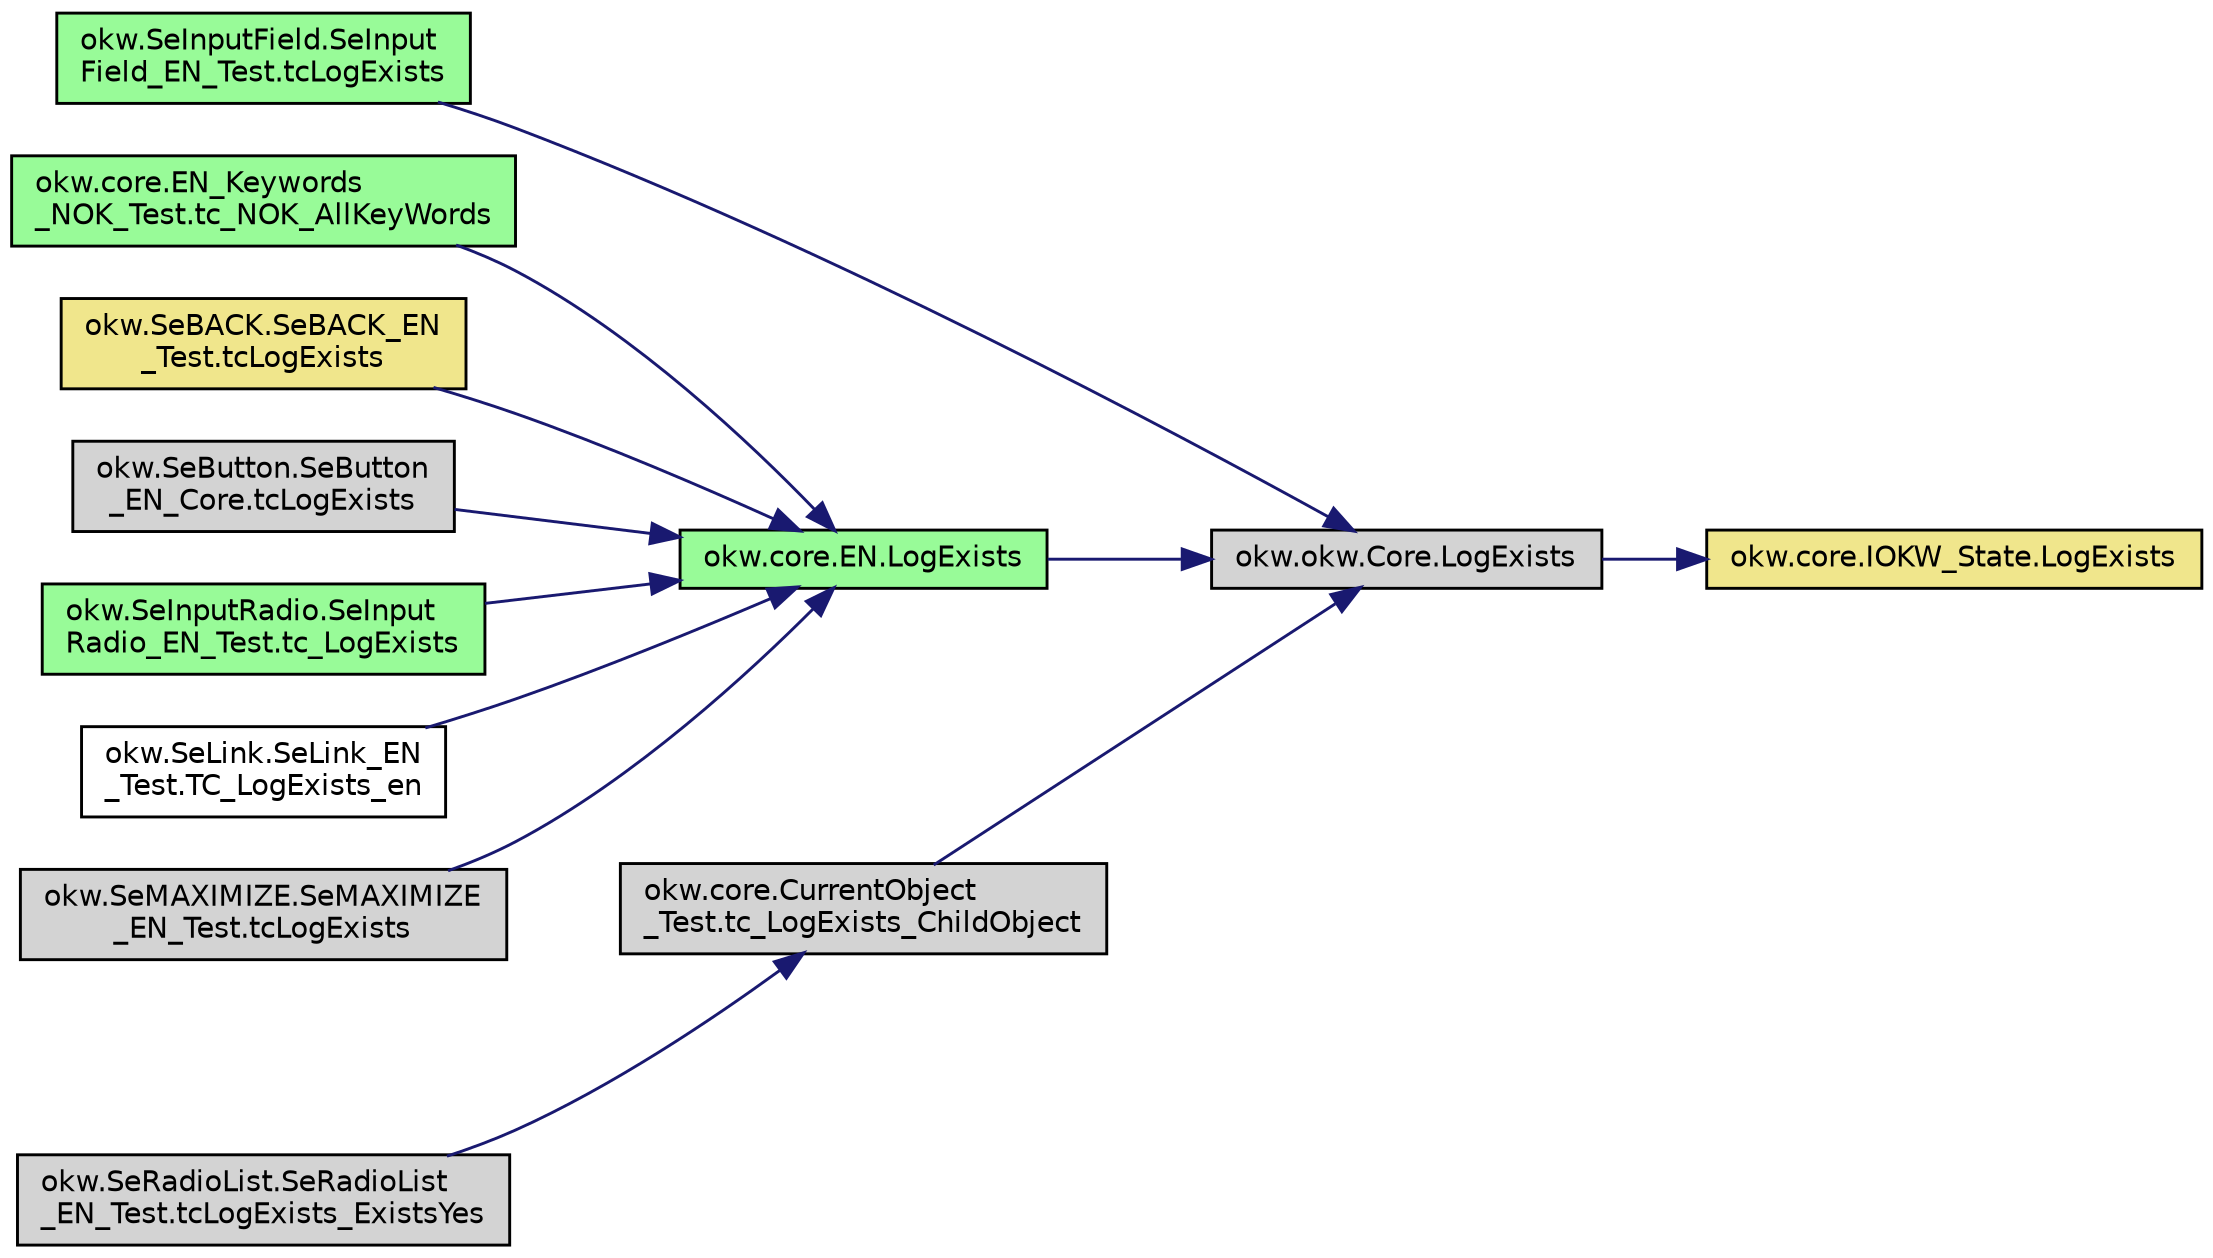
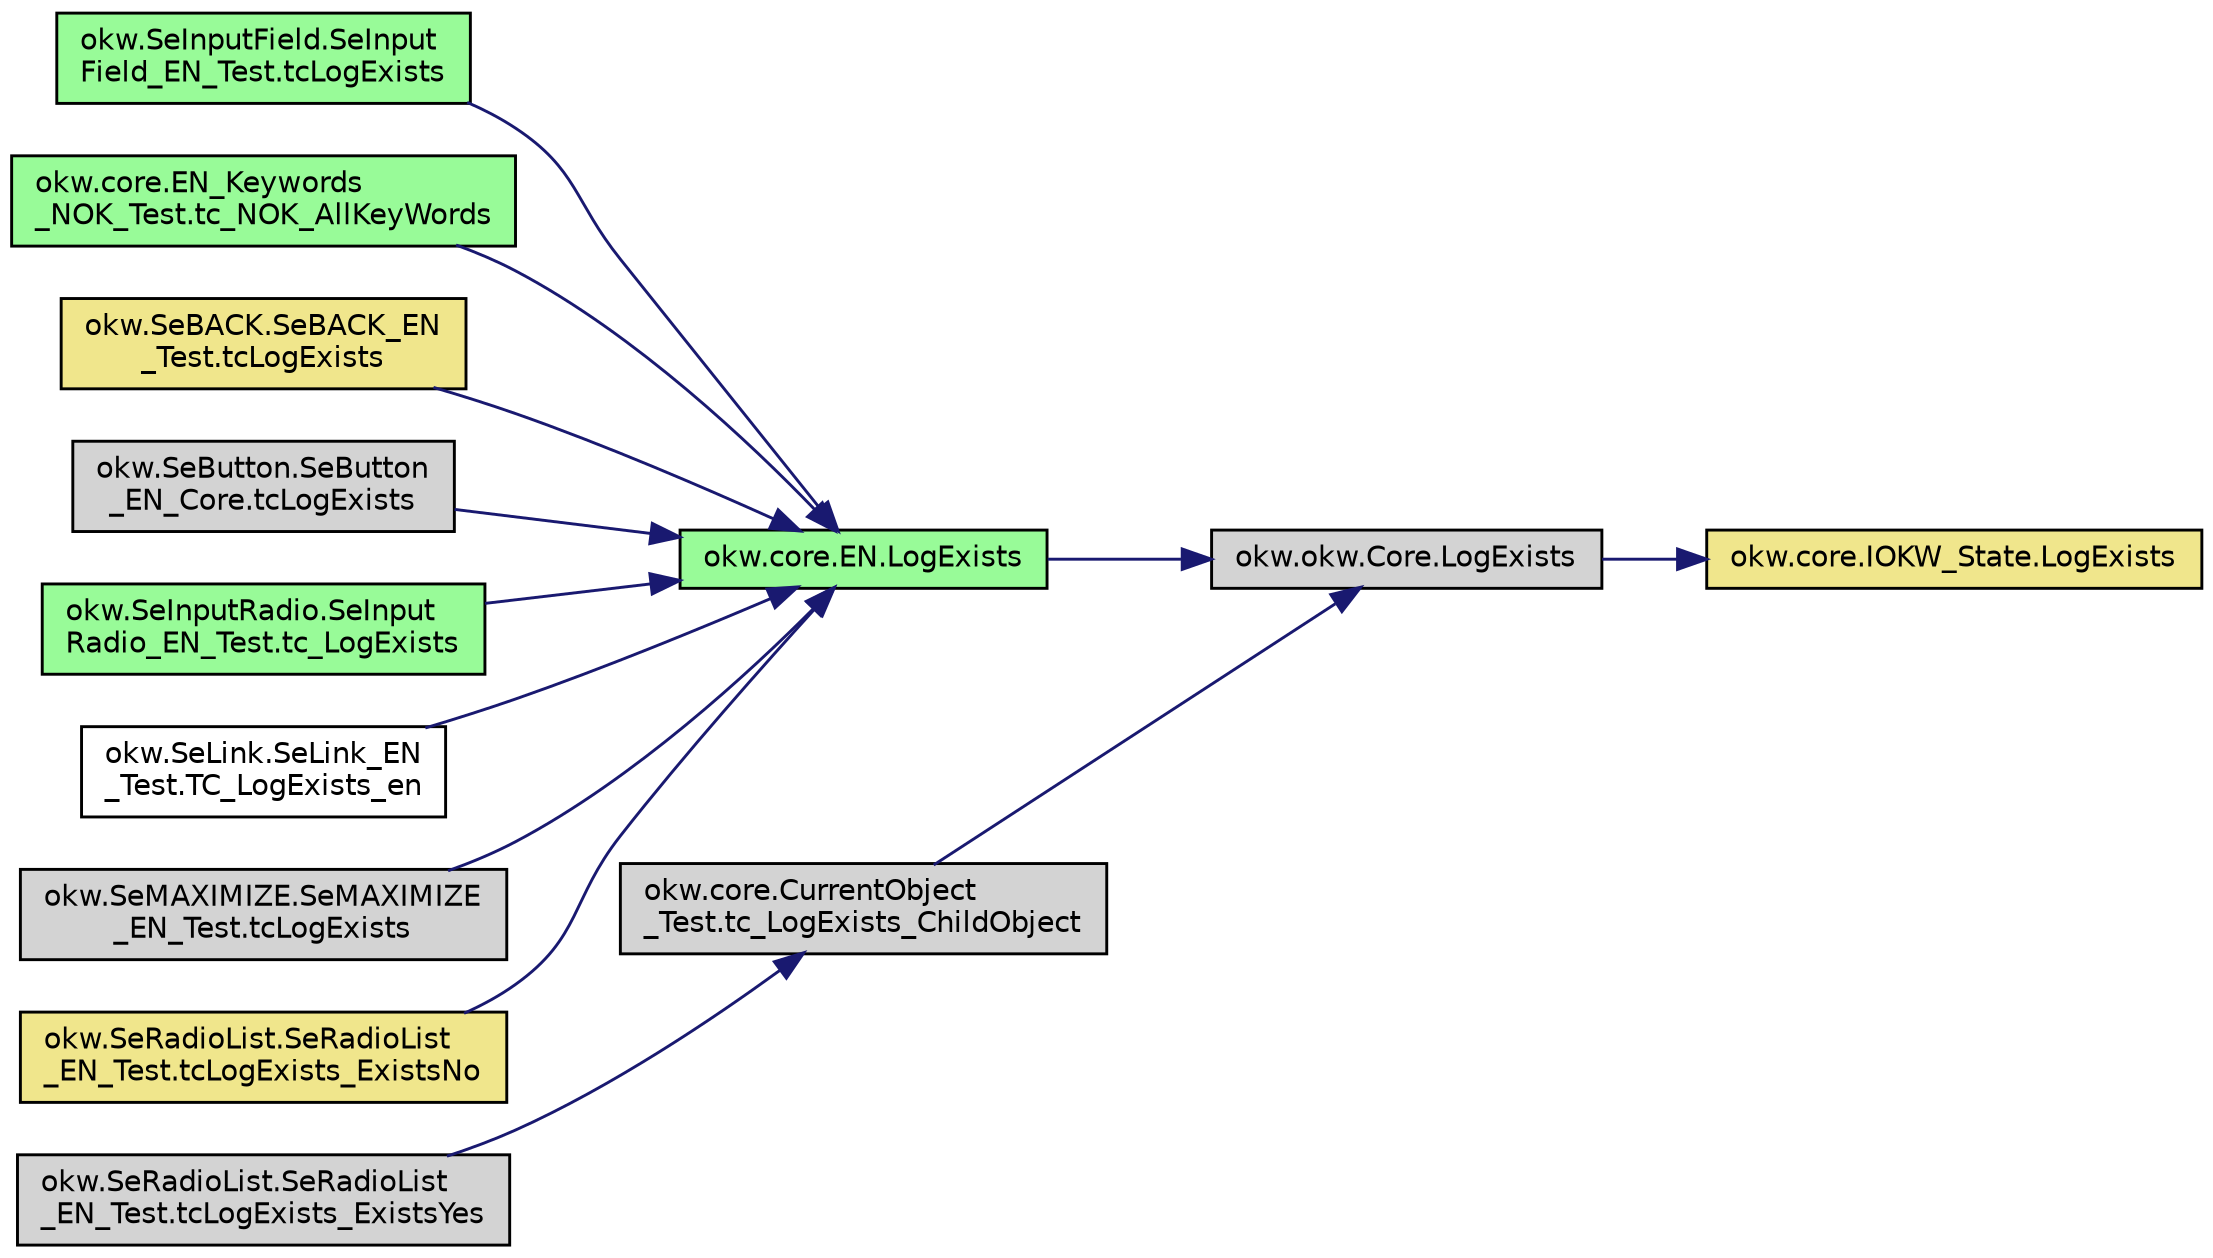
(891, 292) -> (650, 296)
none -> (264, 1057)
